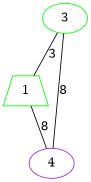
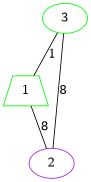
(52, 55) -> (52, 55)
(52, 163) -> (52, 163)
